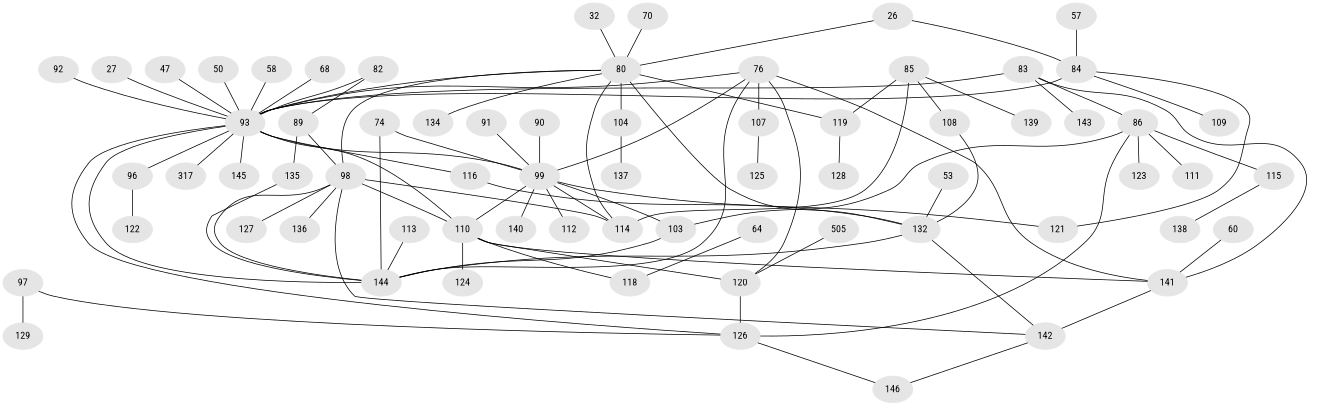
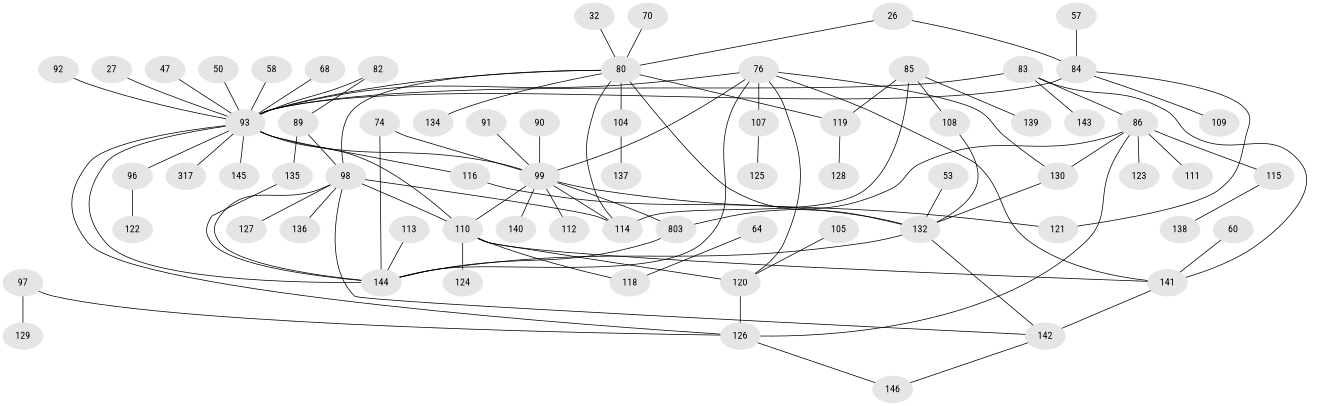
none -> (1058, 176)
(676, 229) -> (676, 229)
(839, 229) -> (839, 229)
